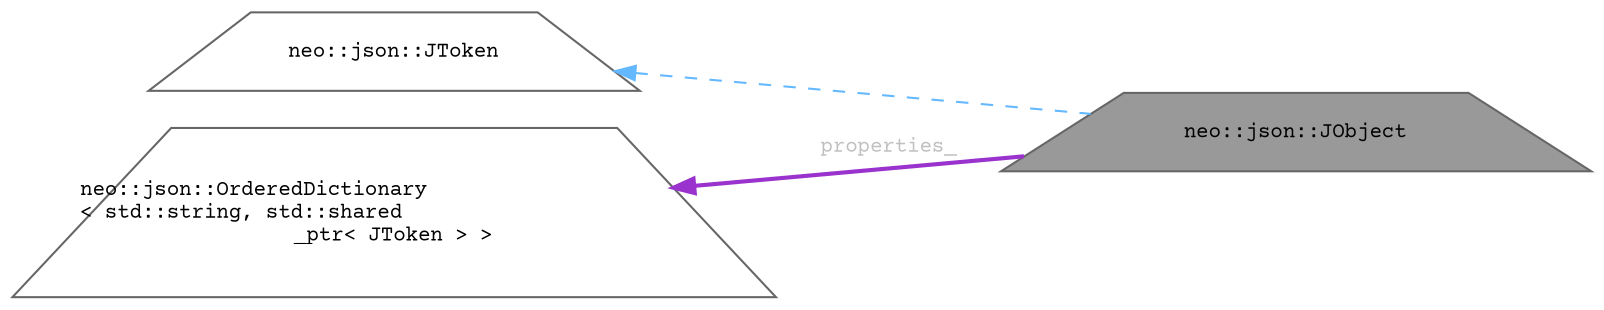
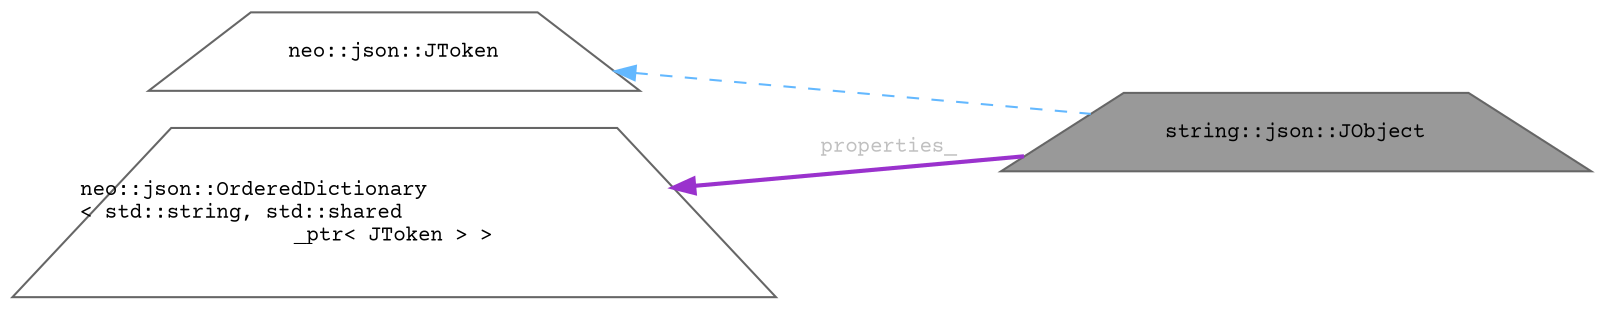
(1296, 132) -> (1296, 132)
